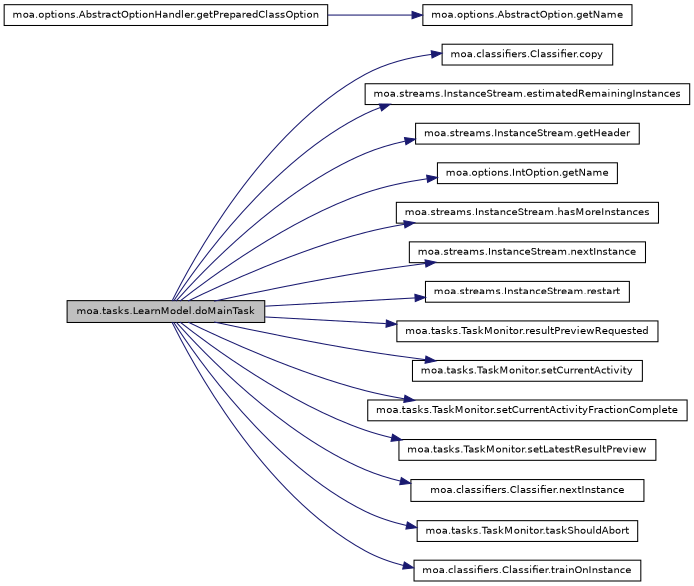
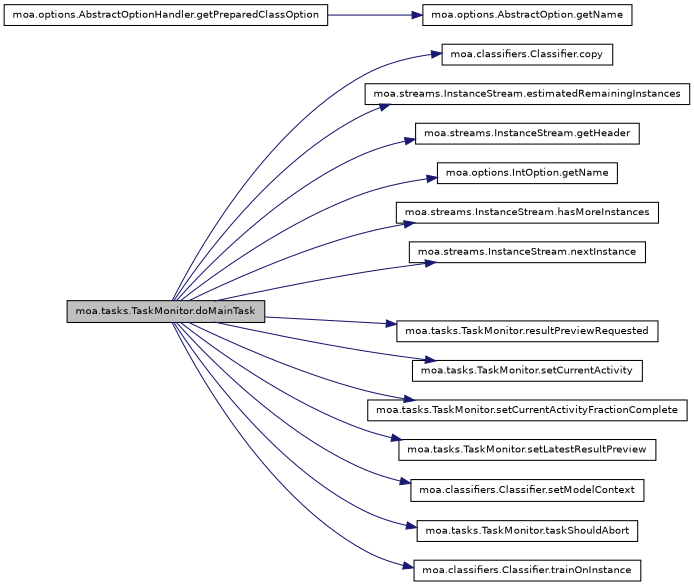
(527, 292) -> none
(166, 312) -> (166, 312)
(527, 490) -> (527, 490)
